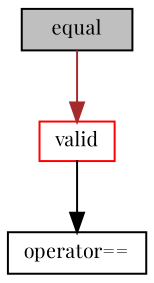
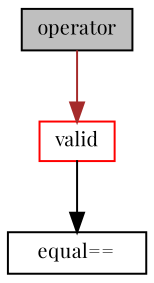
(77, 30) -> (77, 30)
(77, 253) -> (77, 253)
